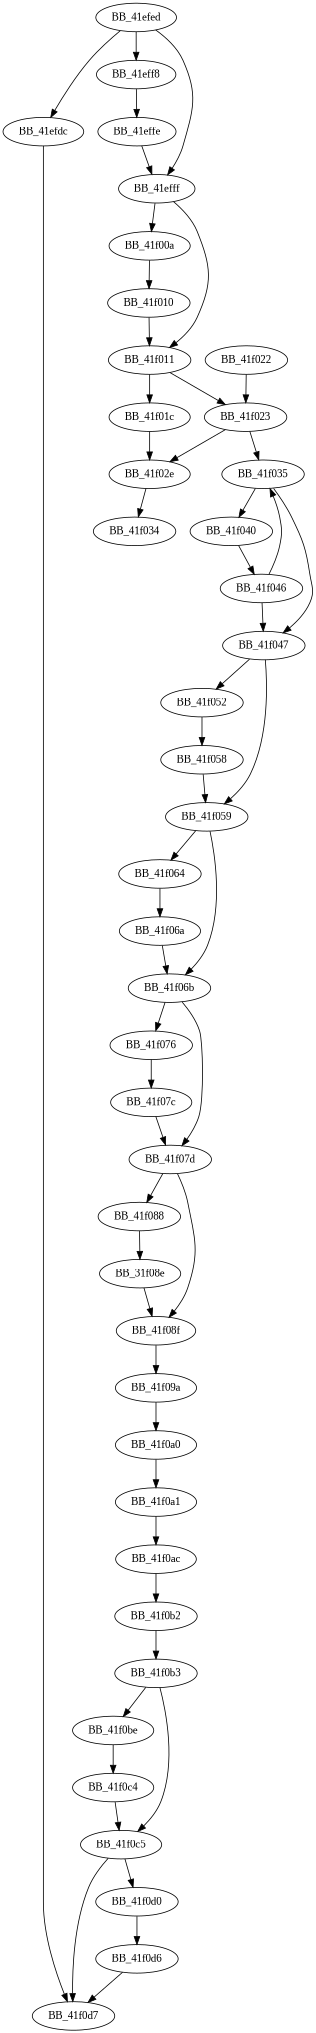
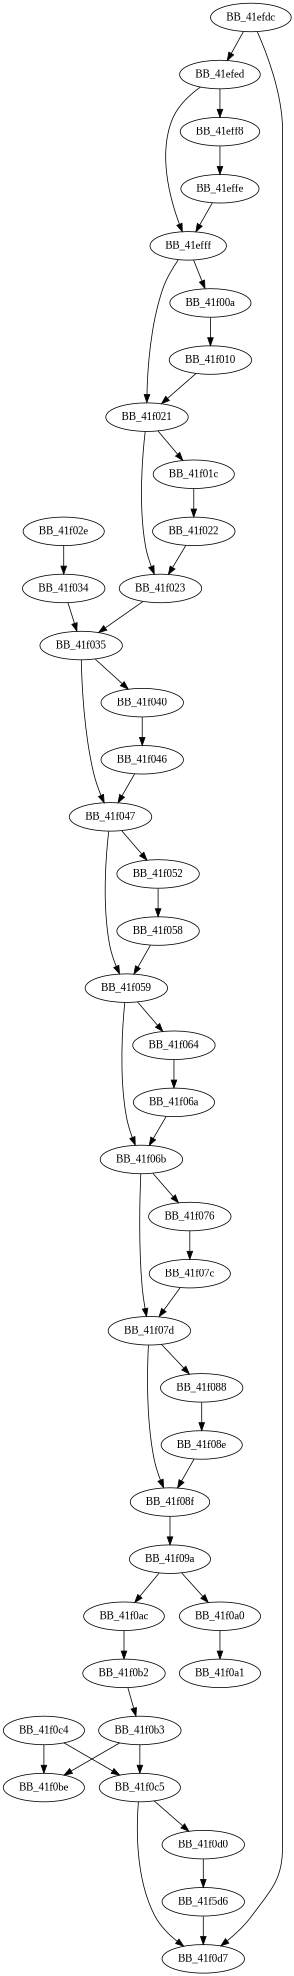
(84, 67) -> (237, 43)
(150, 360) -> (147, 417)
(150, 442) -> (194, 499)
(201, 444) -> none
(281, 536) -> (71, 613)
(140, 1274) -> (202, 1445)
(156, 1527) -> (149, 1585)
(113, 1755) -> (44, 1755)
(137, 1959) -> (203, 1902)
